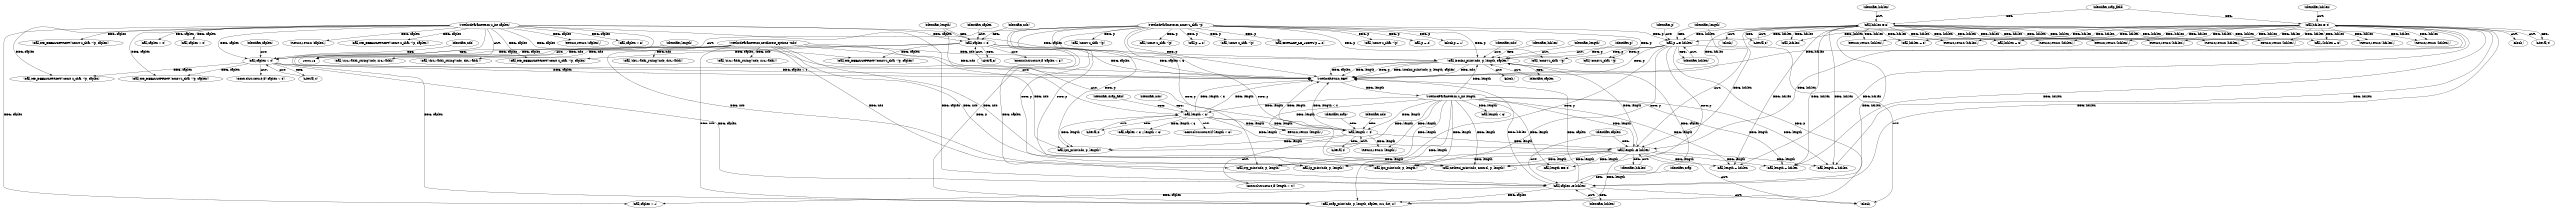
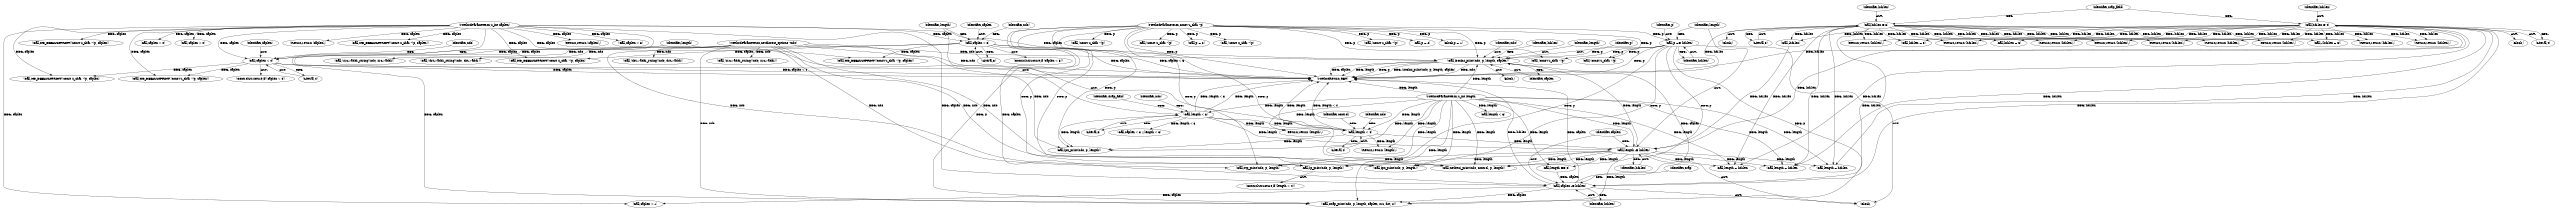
(1745, 29) -> none
(1863, 30) -> none
(1300, 43) -> none
(1749, 59) -> (1732, 109)
(309, 61) -> none
(1378, 92) -> (1391, 88)
(1336, 115) -> (1336, 115)
(1208, 133) -> none
(1269, 151) -> (1298, 177)
(885, 179) -> (1559, 177)
